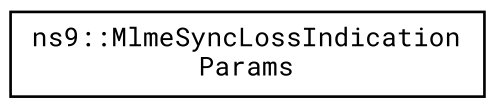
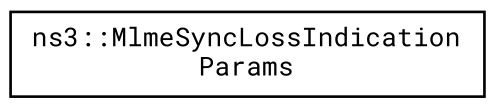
(248, 54) -> (248, 54)
